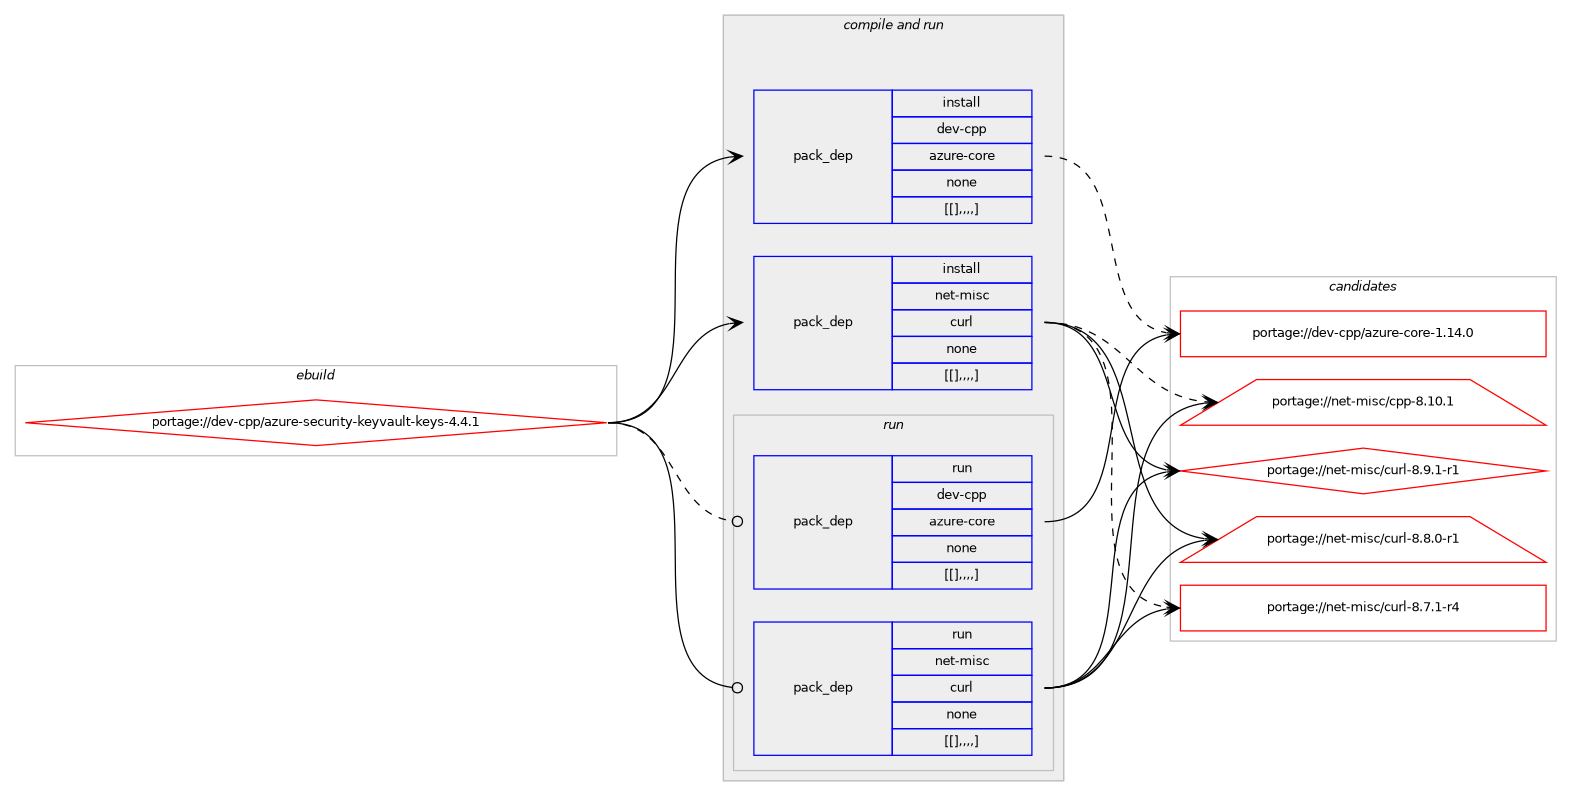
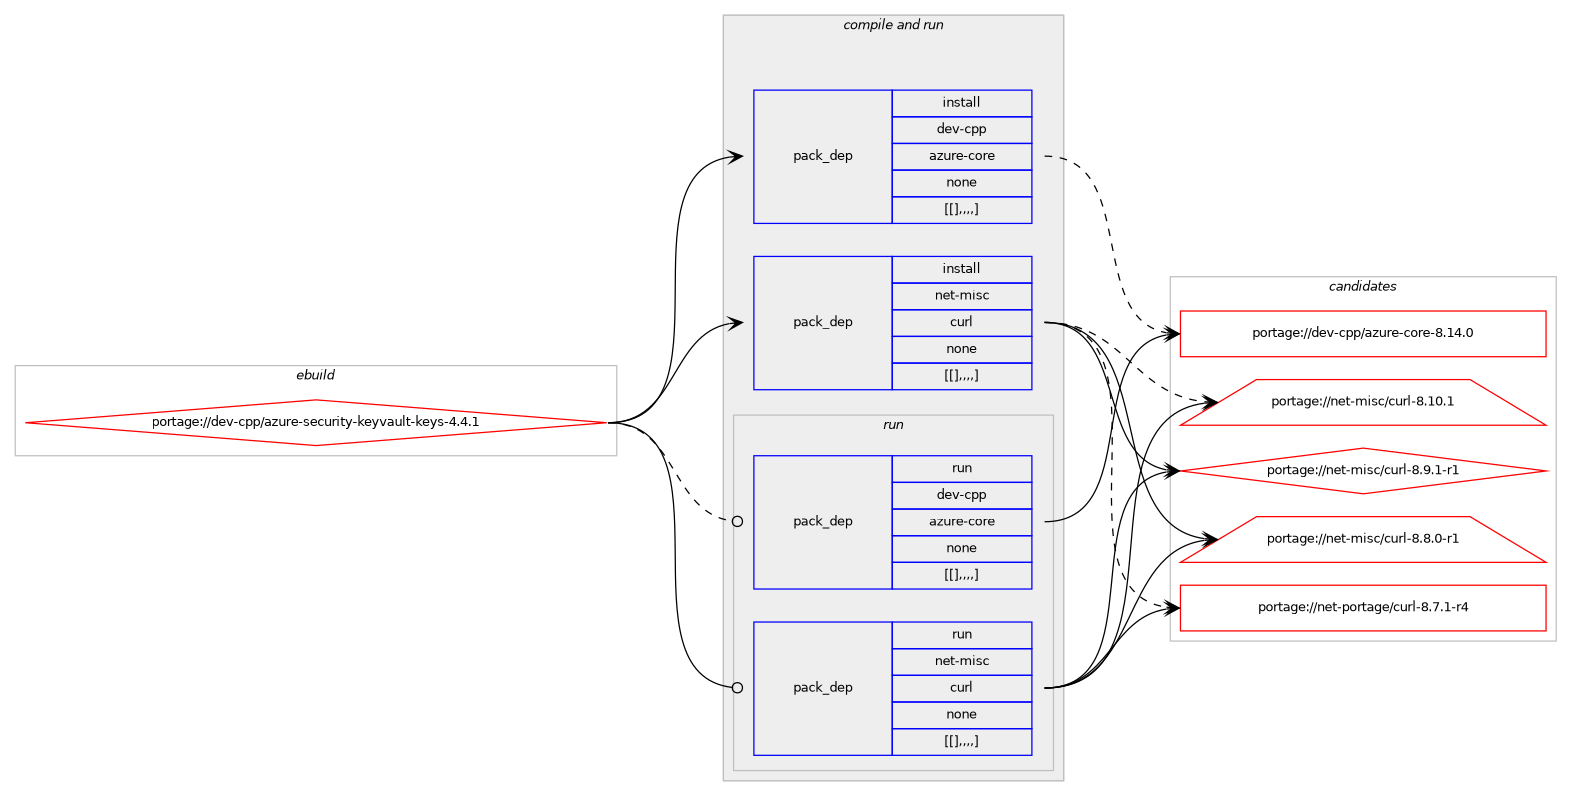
(1363, 334) -> (1363, 334)
(1363, 402) -> (1363, 402)
(1363, 608) -> (1363, 608)
